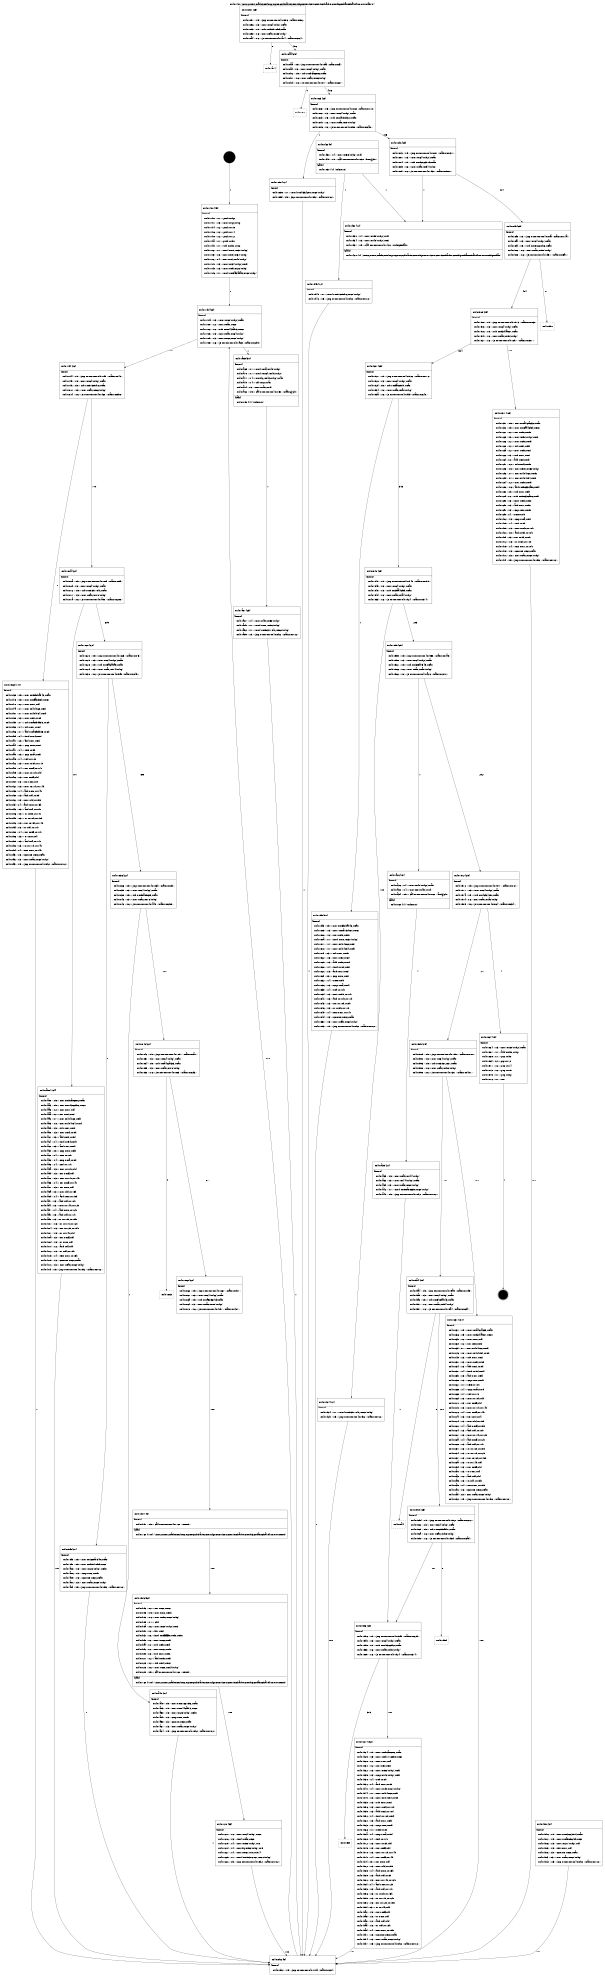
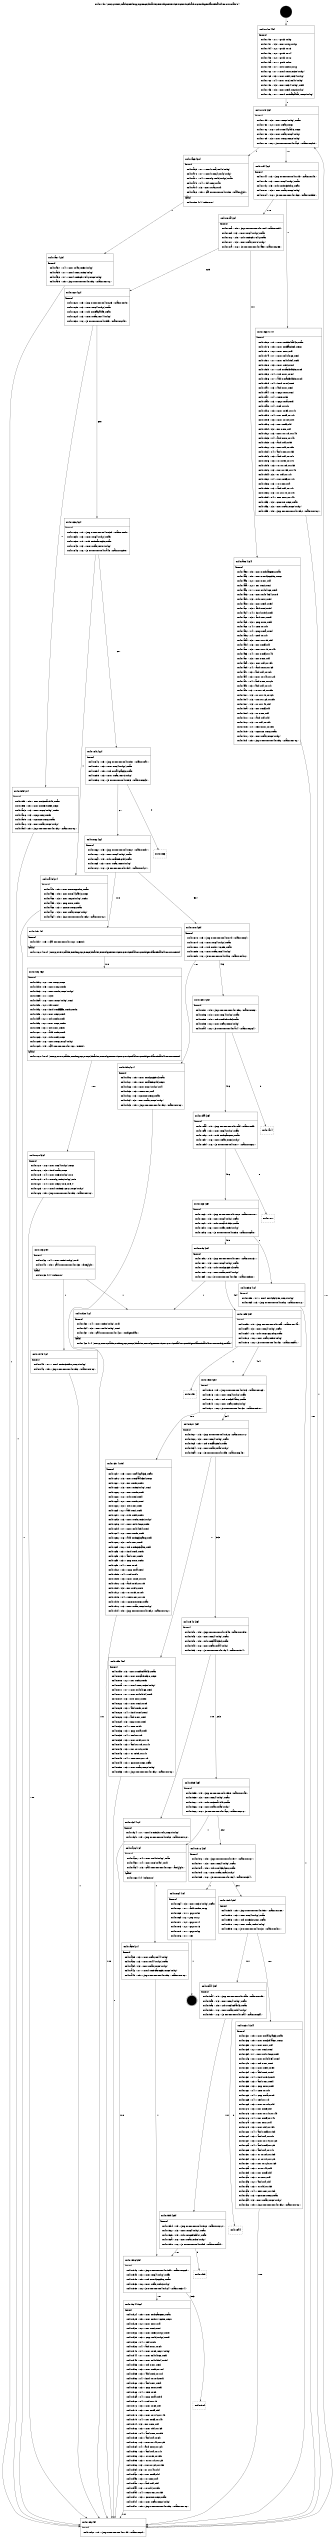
(502, 190) -> (235, 1295)
none -> (217, 942)
